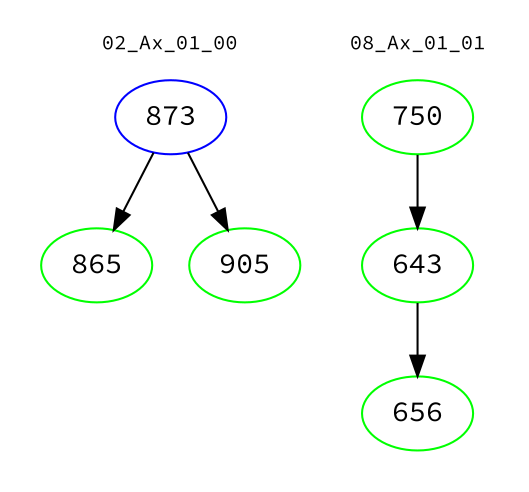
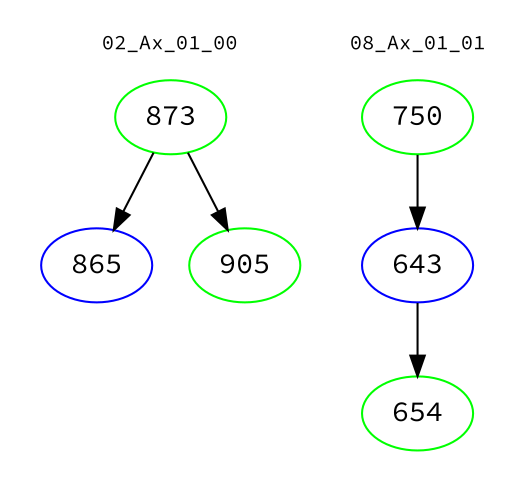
(171, 117) -> (171, 117)
(97, 265) -> (97, 265)
(418, 265) -> (418, 265)
(418, 413) -> (418, 413)
